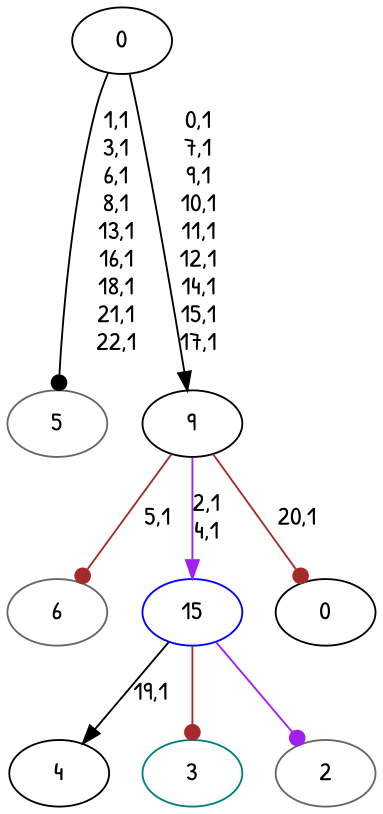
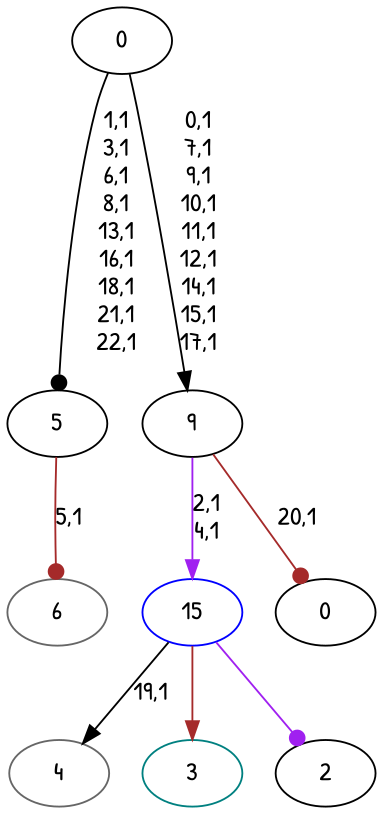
(57, 424) -> (57, 424)
(129, 512) -> (55, 511)
(192, 685) -> (192, 685)
(59, 773) -> (59, 773)
(326, 773) -> (326, 773)
